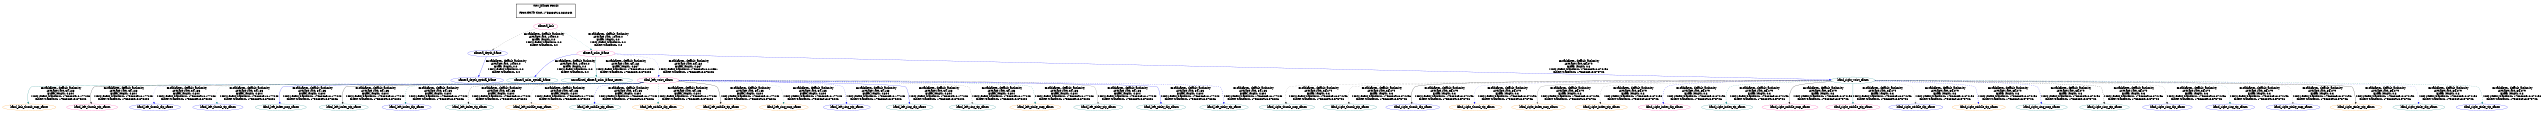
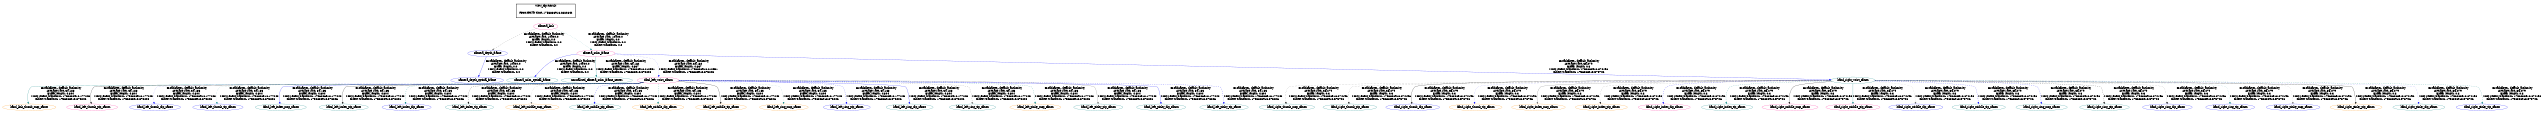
(546, 6) -> (546, 6)
(1979, 107) -> (1979, 107)
